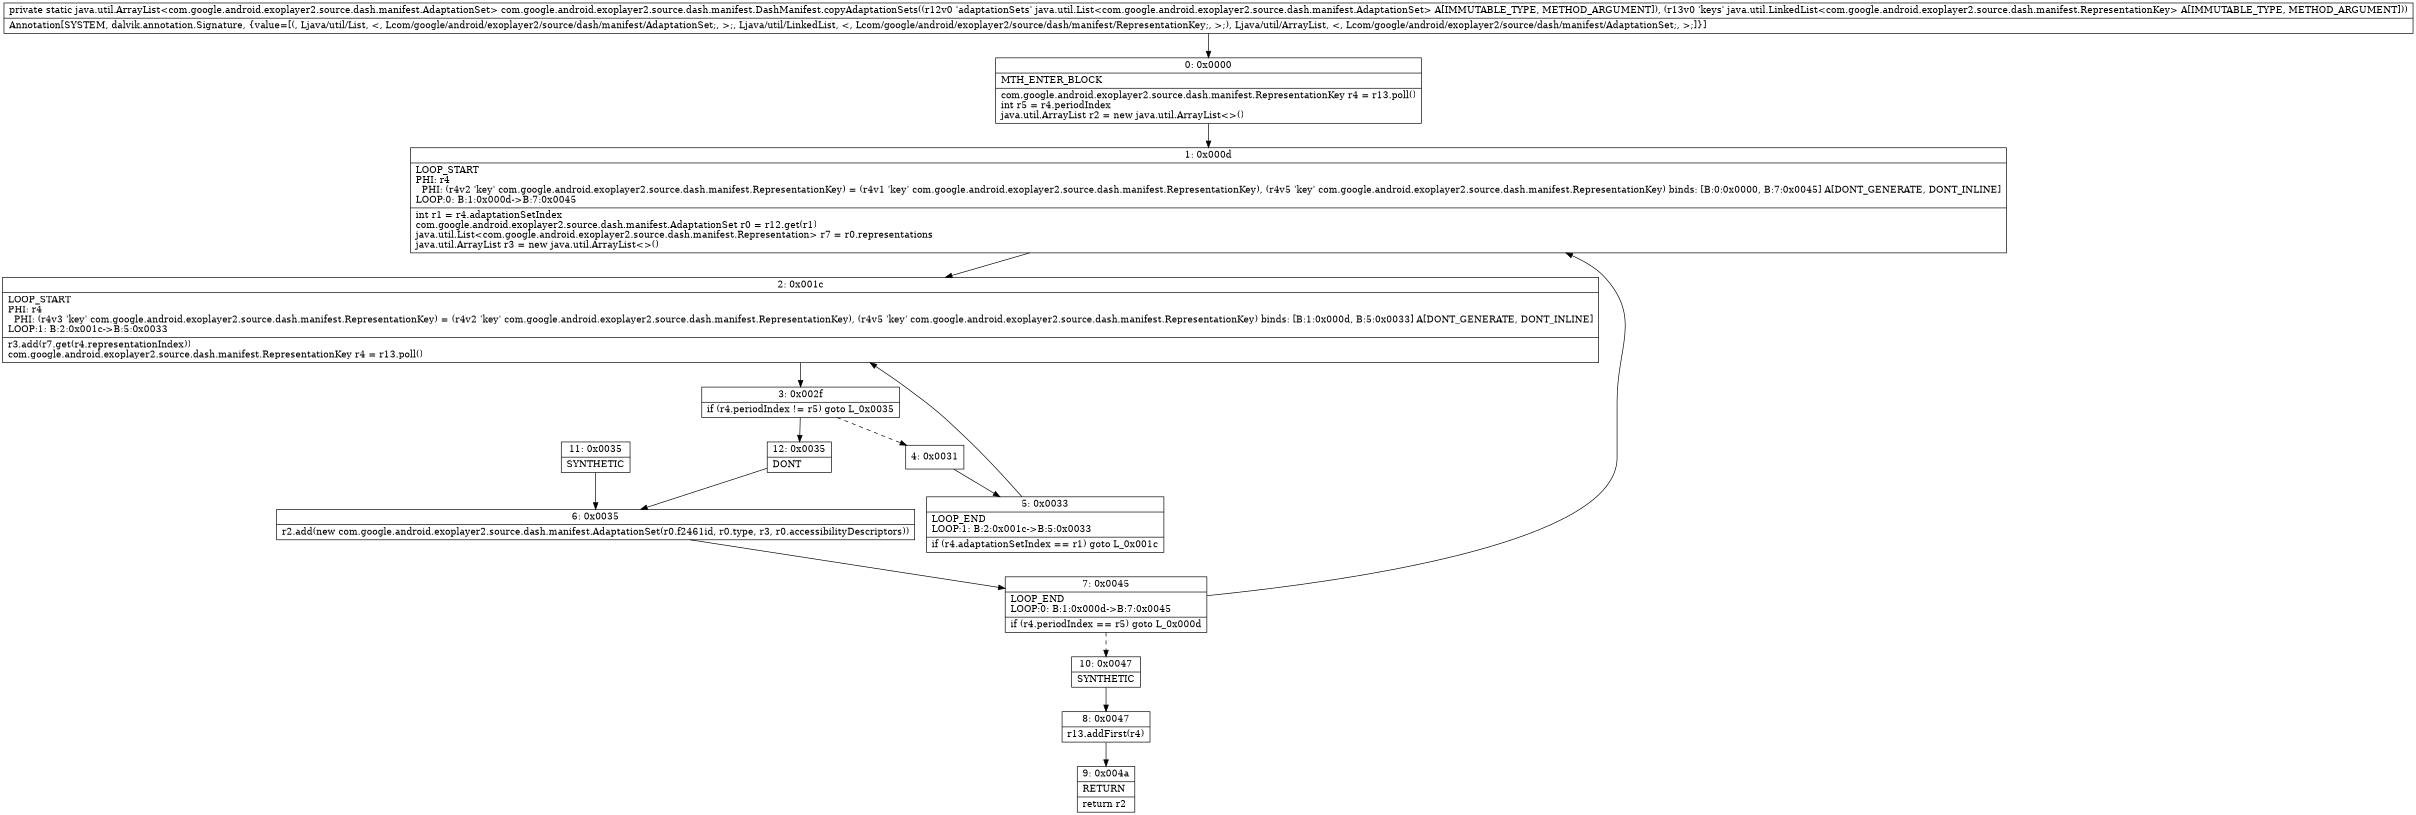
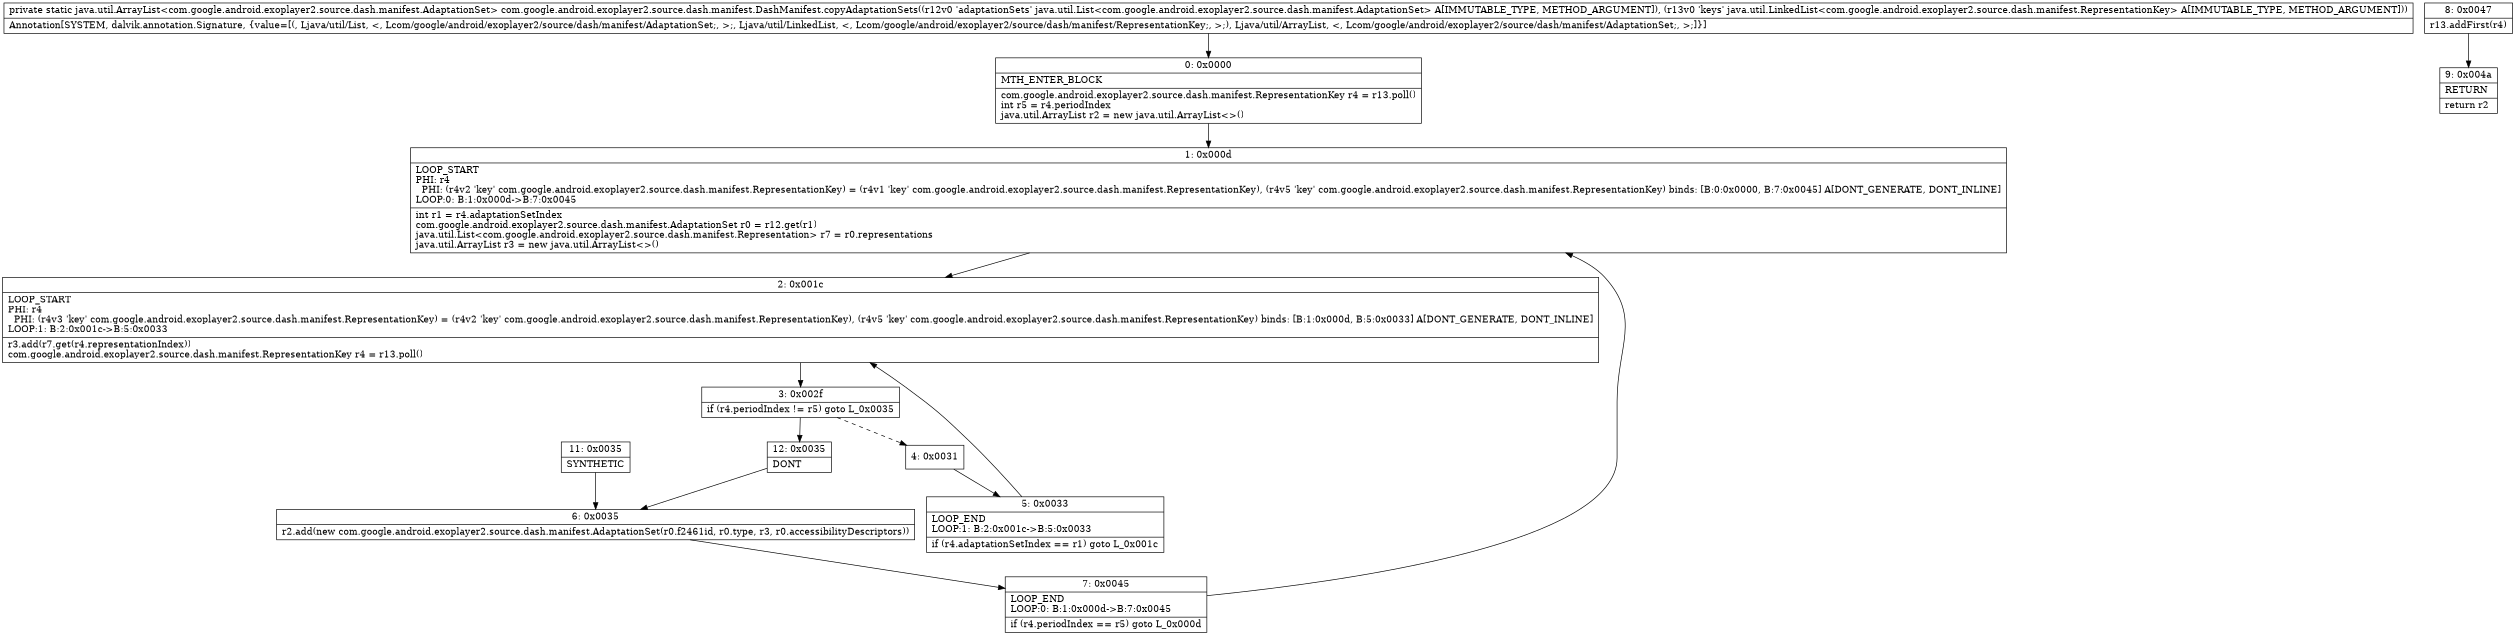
(1106, 672) -> none
